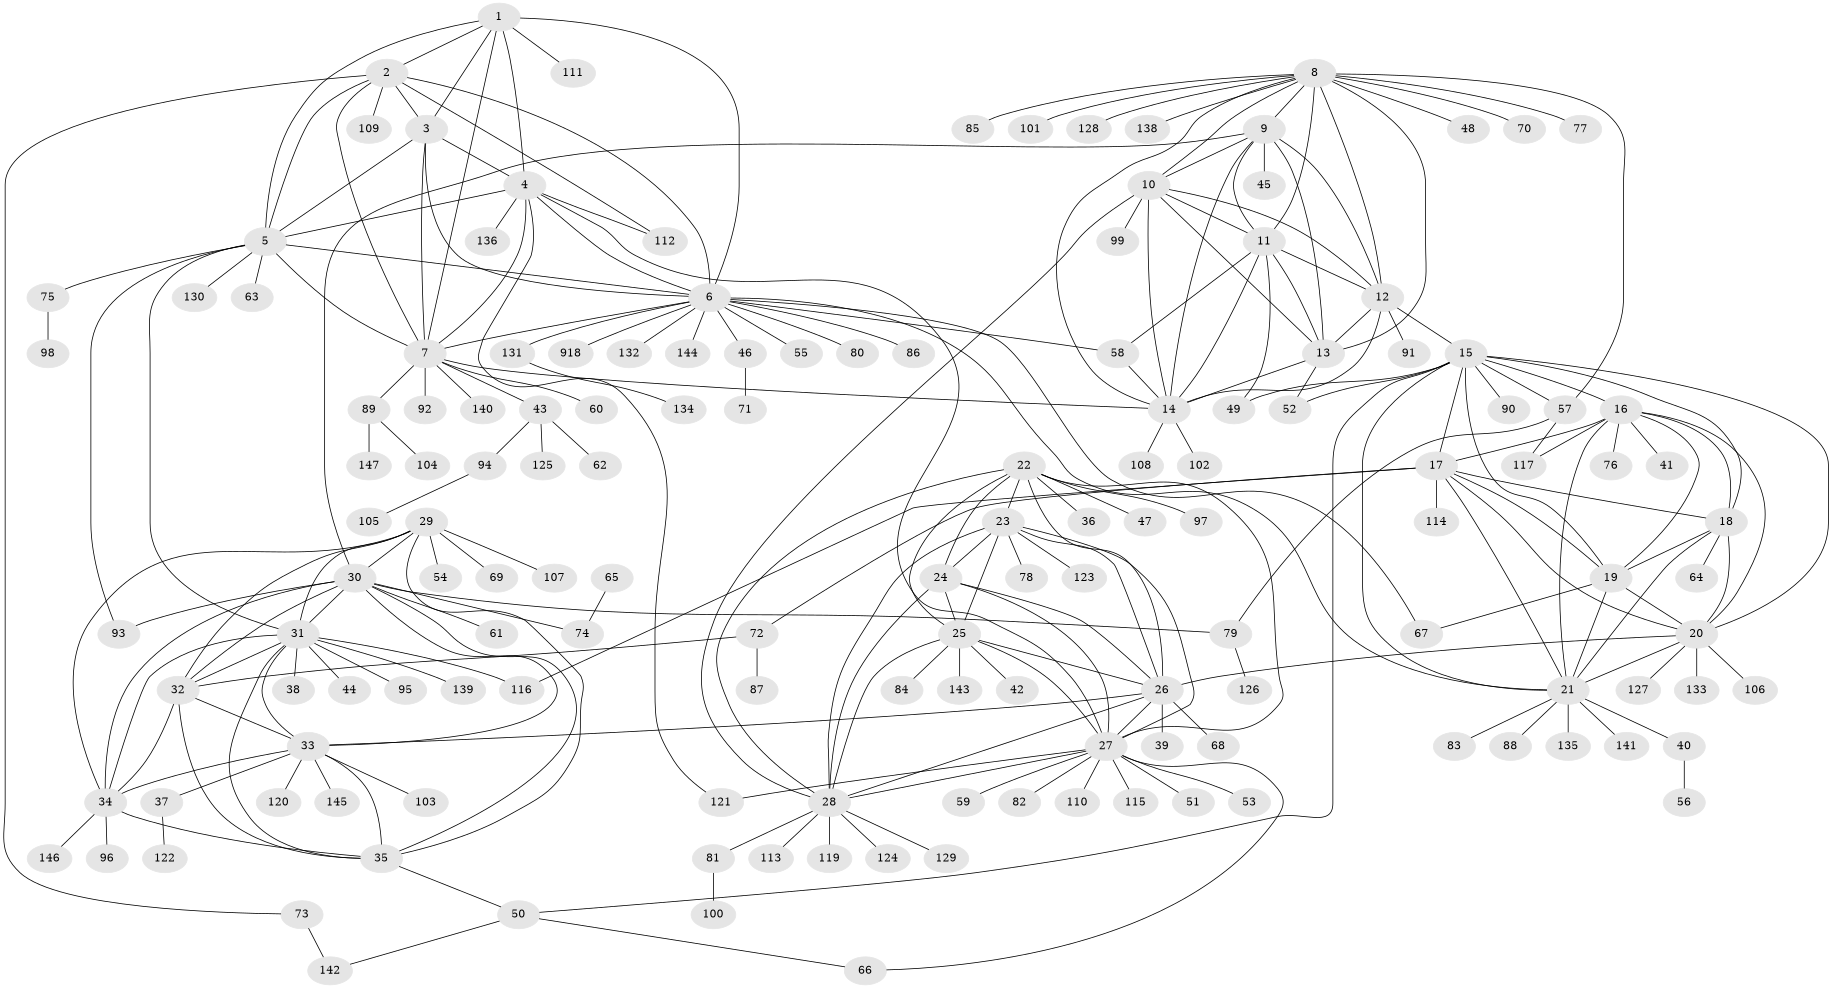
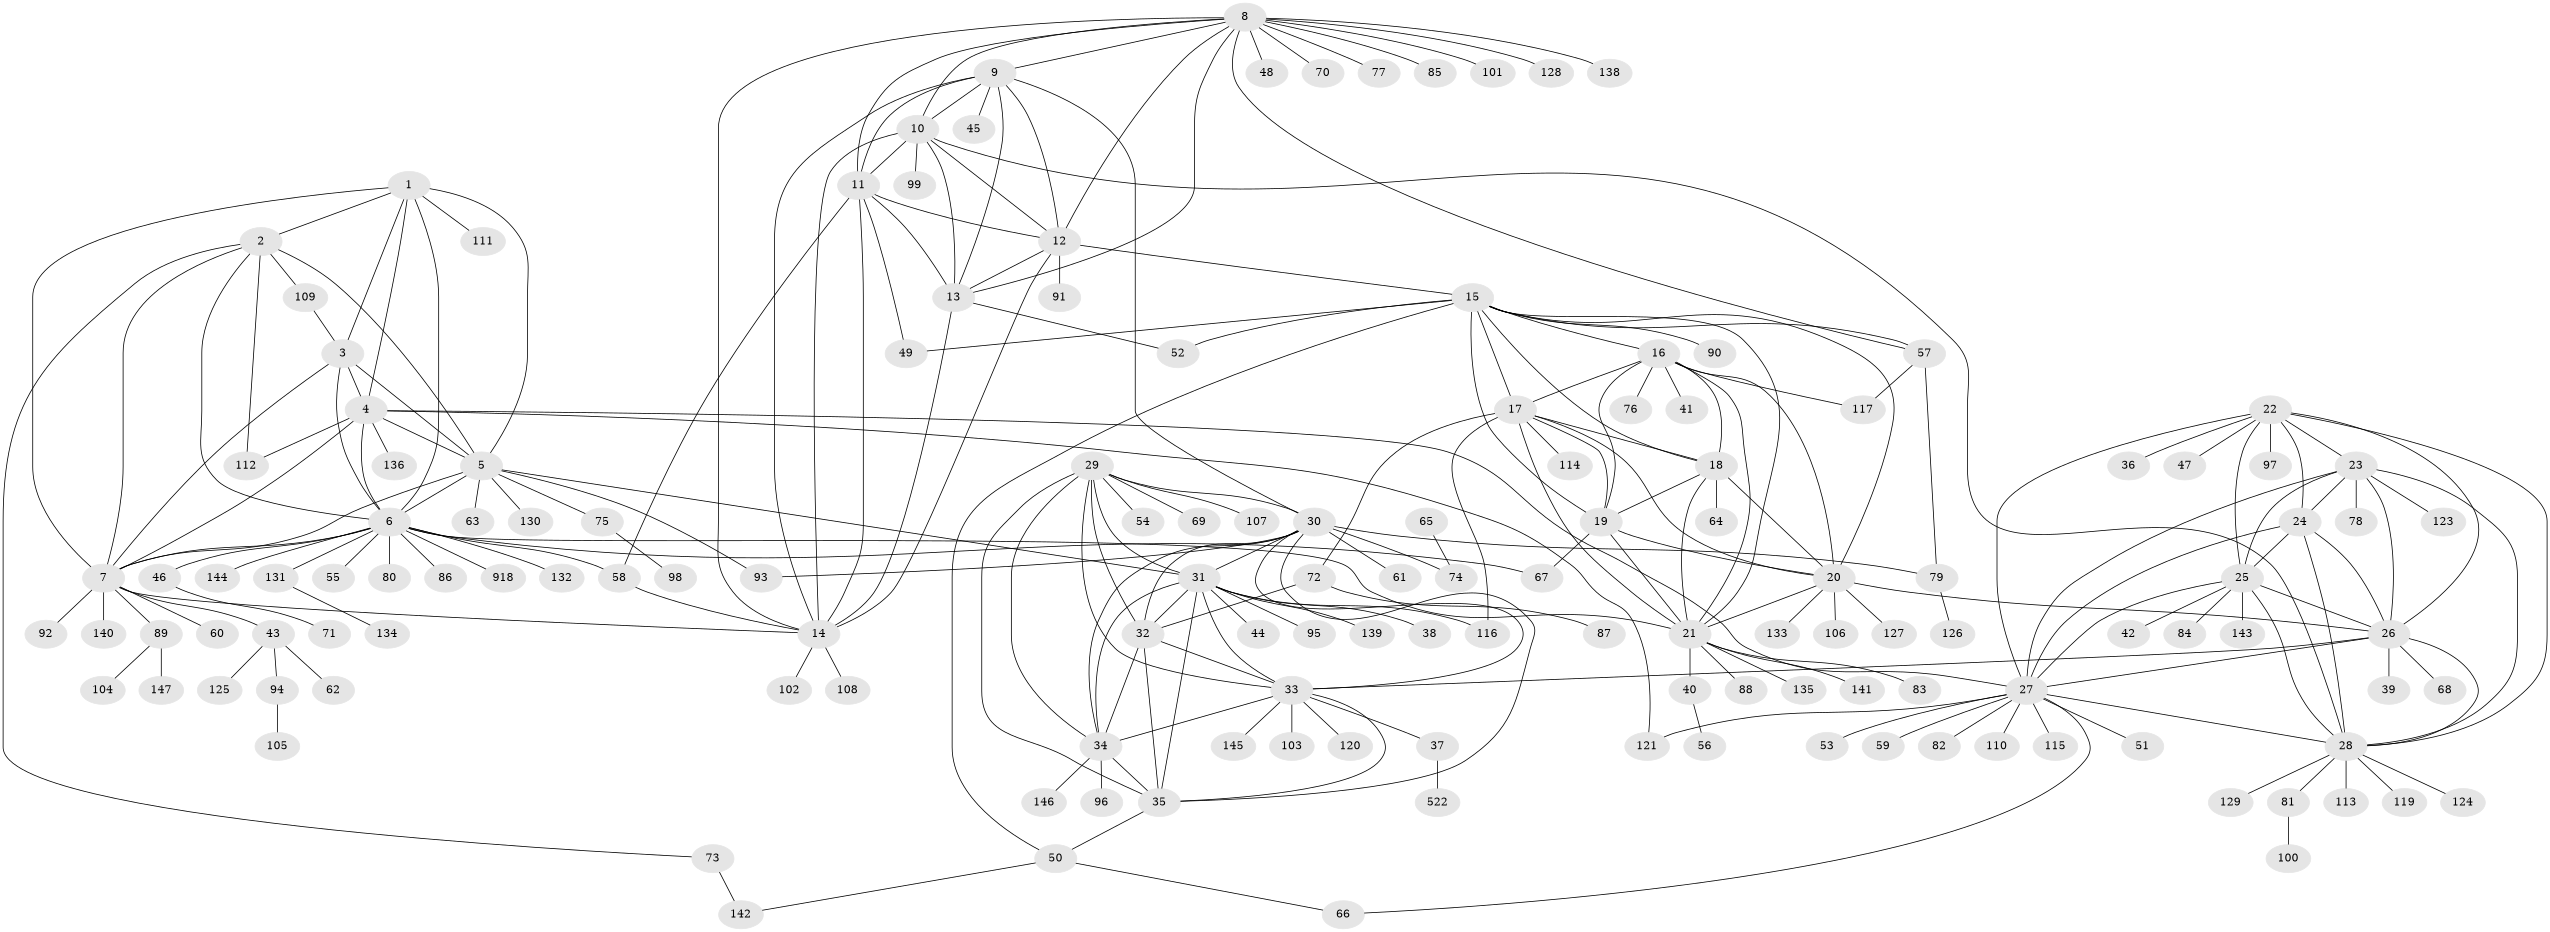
(407, 101) -> (324, 326)
none -> (1111, 643)
(165, 859) -> (1438, 803)
